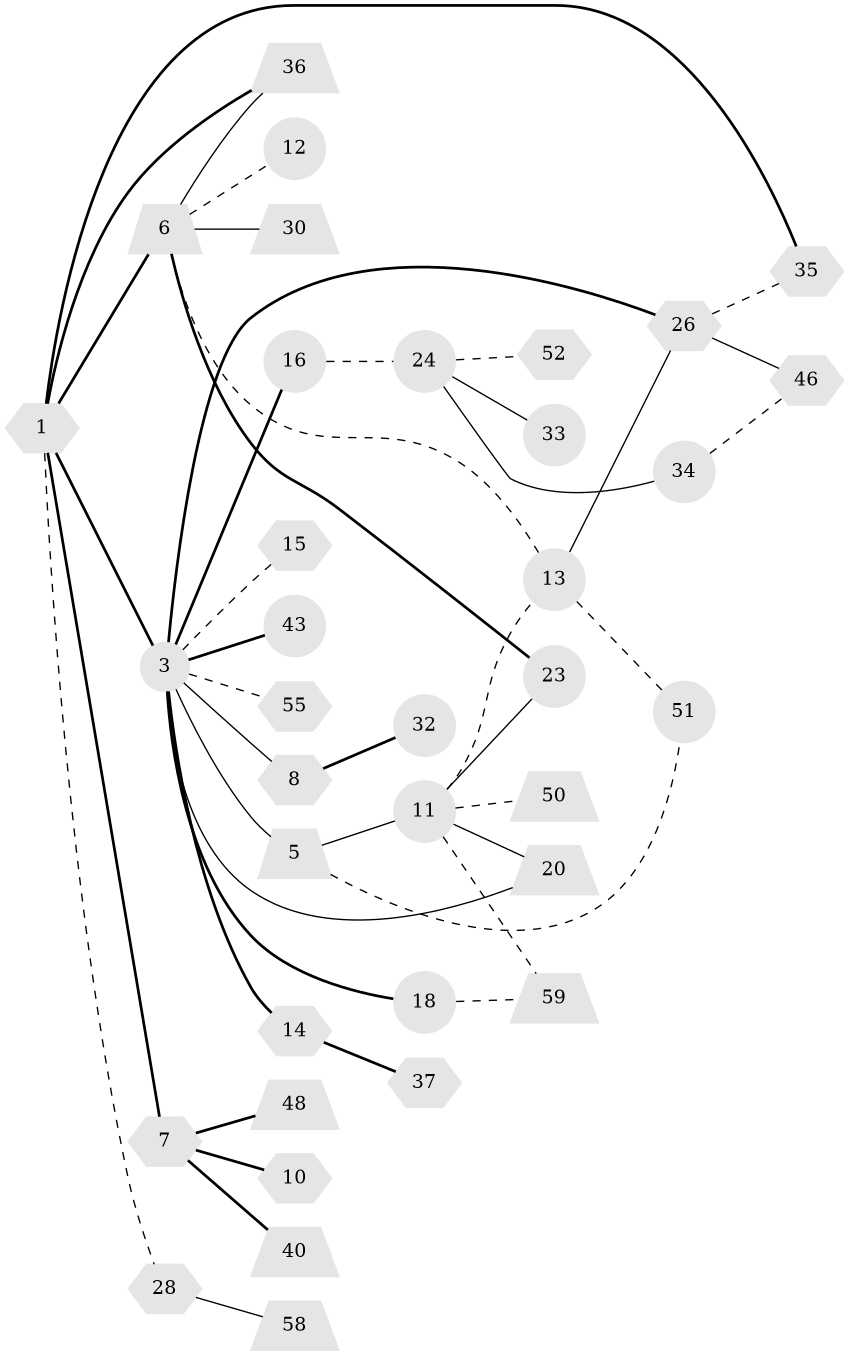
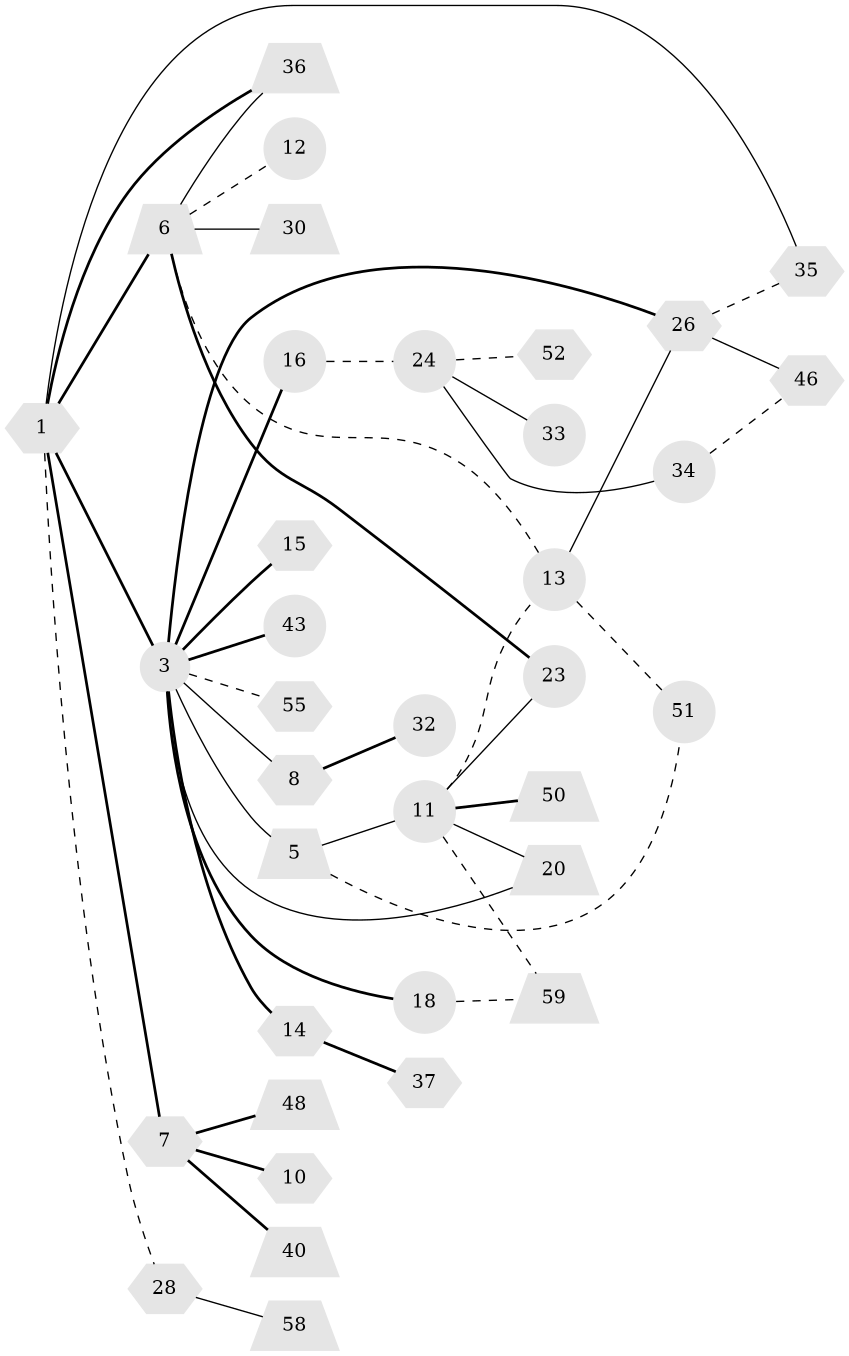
(351, 5) -> (351, 5)
(226, 606) -> (226, 606)
(487, 804) -> (487, 804)
